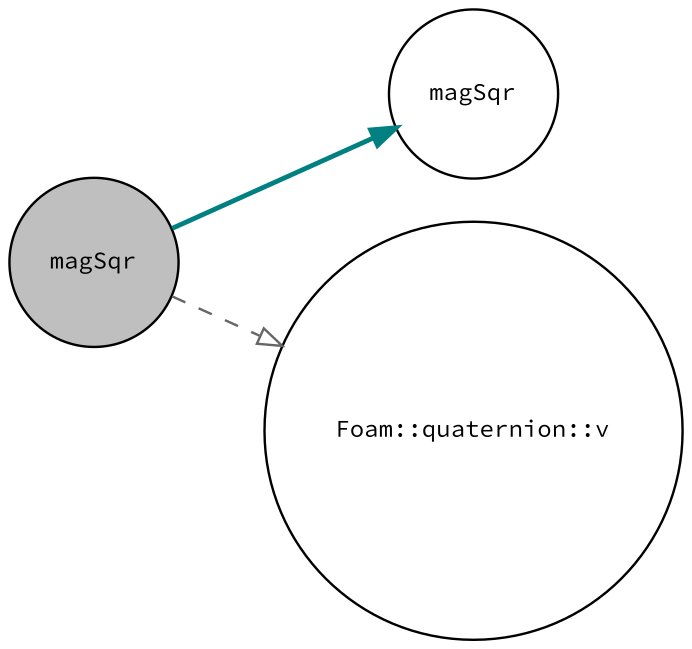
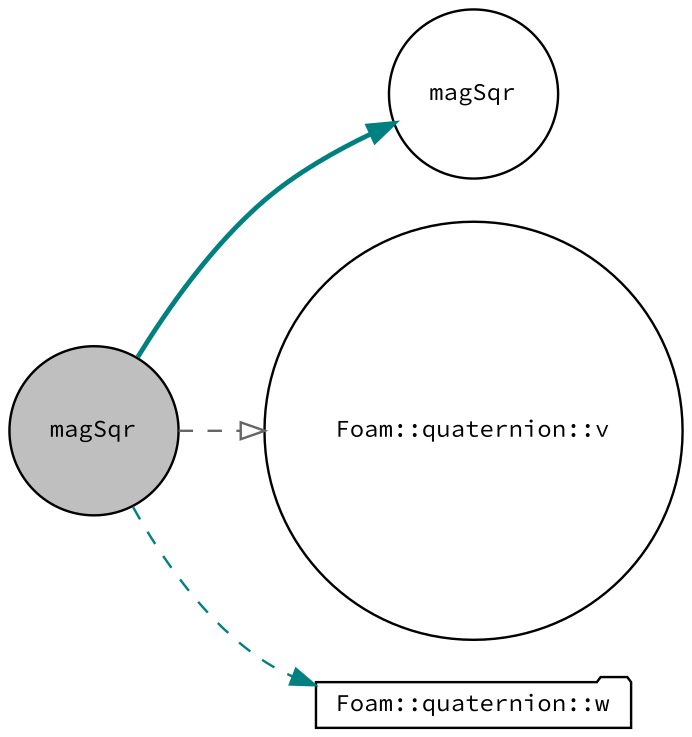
none -> (474, 705)
